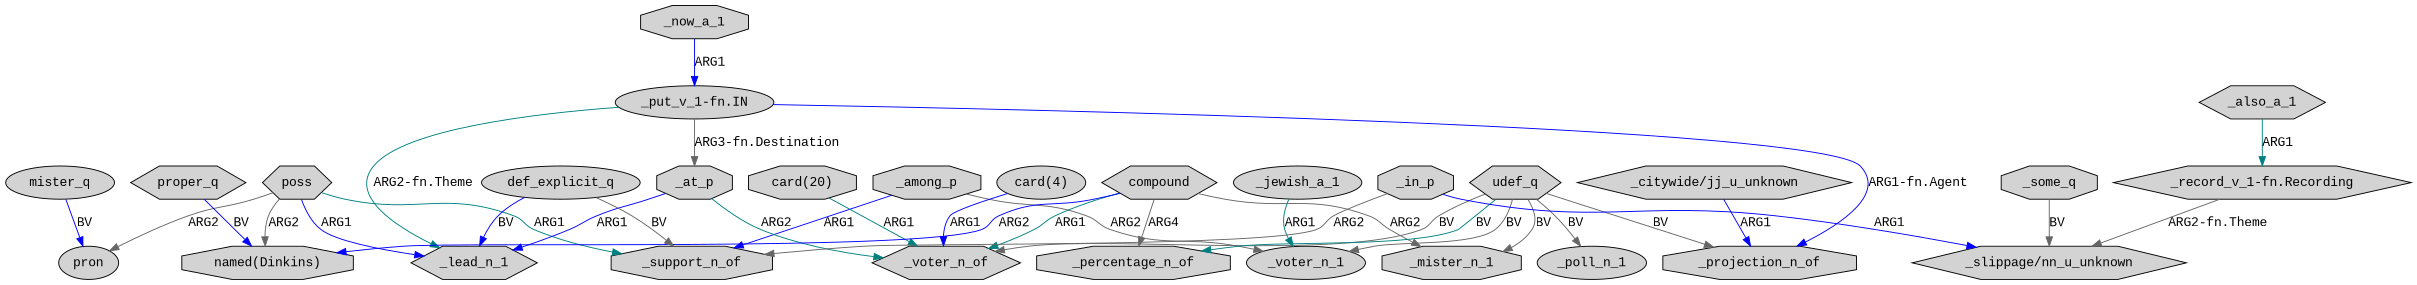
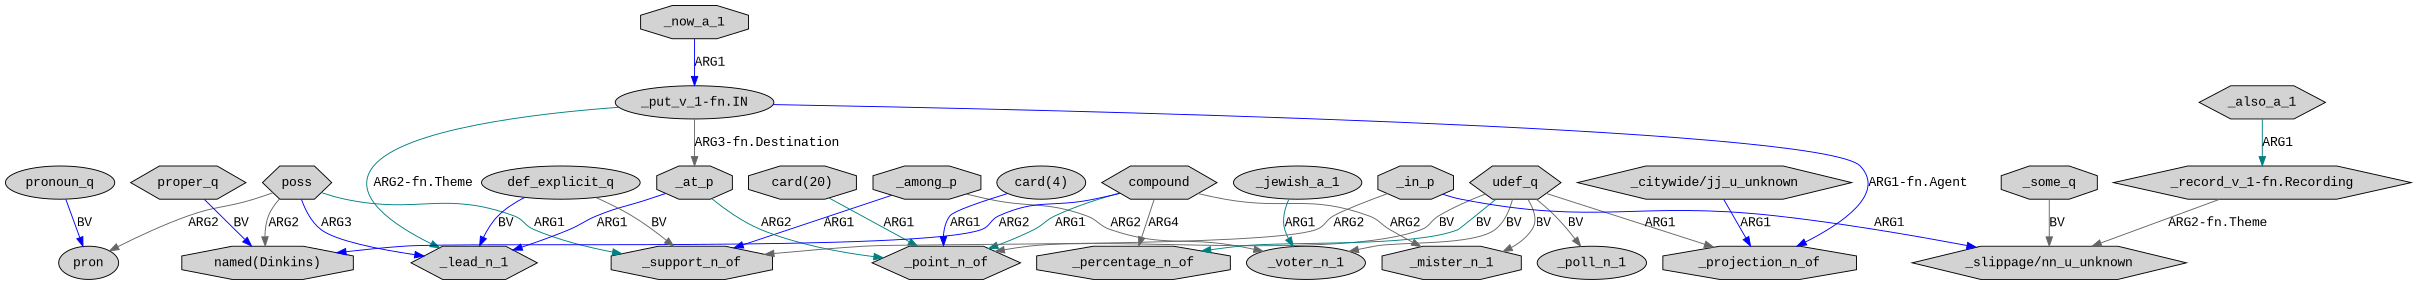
(60, 183) -> (60, 183)
(337, 223) -> (337, 223)
(1661, 223) -> (1661, 223)
(946, 263) -> (946, 263)
